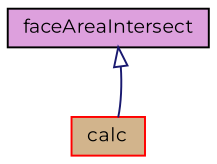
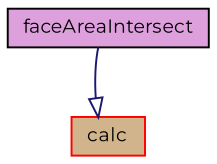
(121, 92) -> (95, 73)
